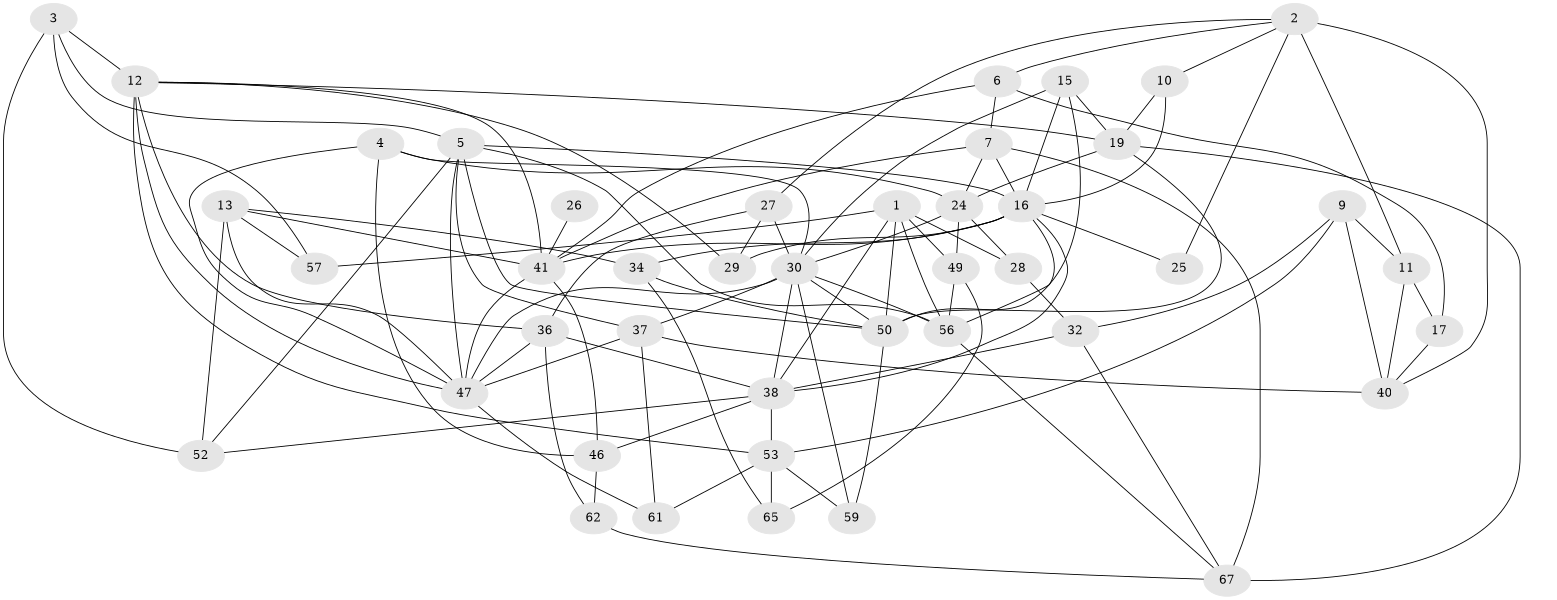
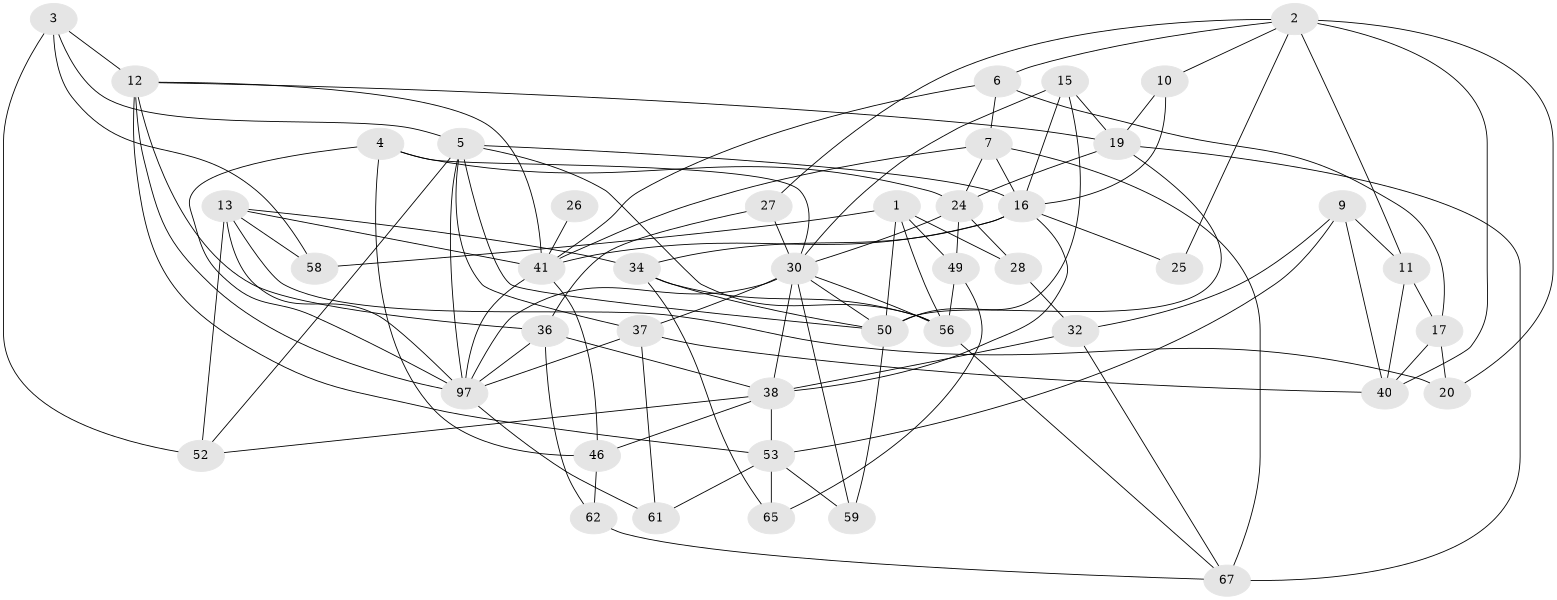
(315, 269) -> (315, 269)
(732, 269) -> none
(840, 292) -> none
(1030, 295) -> (779, 299)
(465, 393) -> (465, 393)
none -> (1447, 393)
